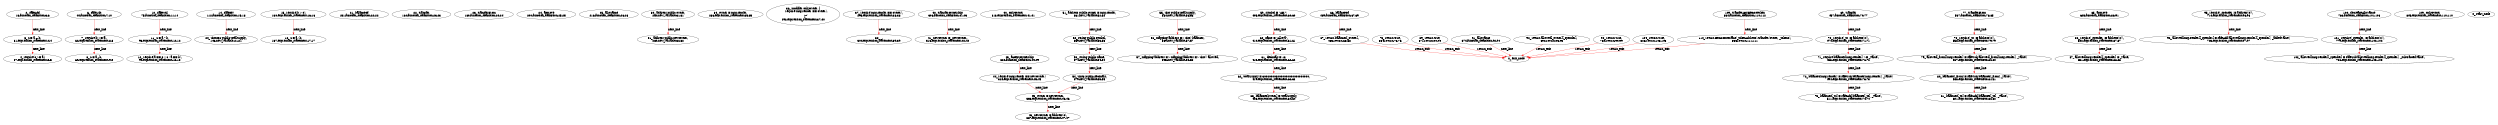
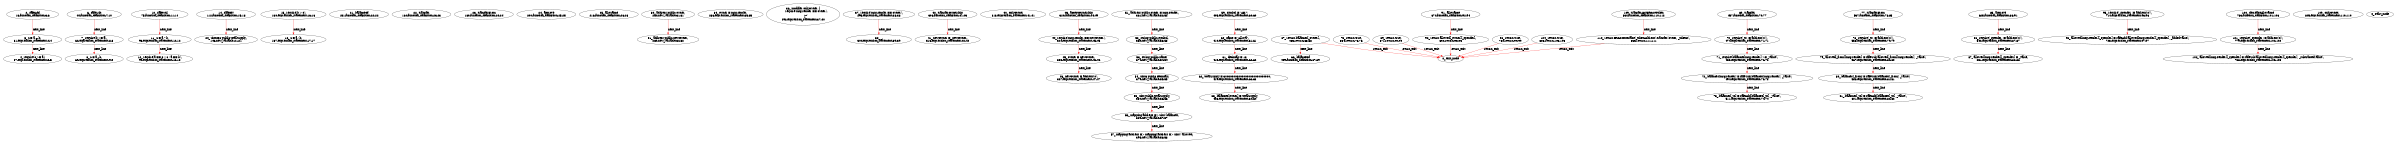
(1339, 26) -> (1300, 48)
(1499, 50) -> (1451, 26)
(1070, 87) -> (1152, 87)
